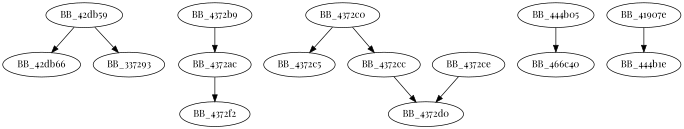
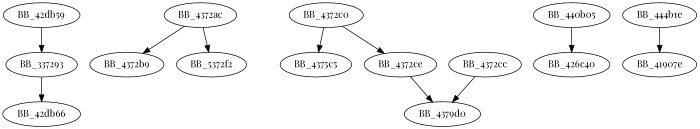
(556, 15) -> (572, 15)
(65, 37) -> (42, 86)
(215, 37) -> (167, 38)
(361, 37) -> (361, 38)
(644, 37) -> (660, 37)
(299, 65) -> (316, 65)
(556, 65) -> (572, 65)
(215, 114) -> (211, 65)
(426, 114) -> (442, 114)
